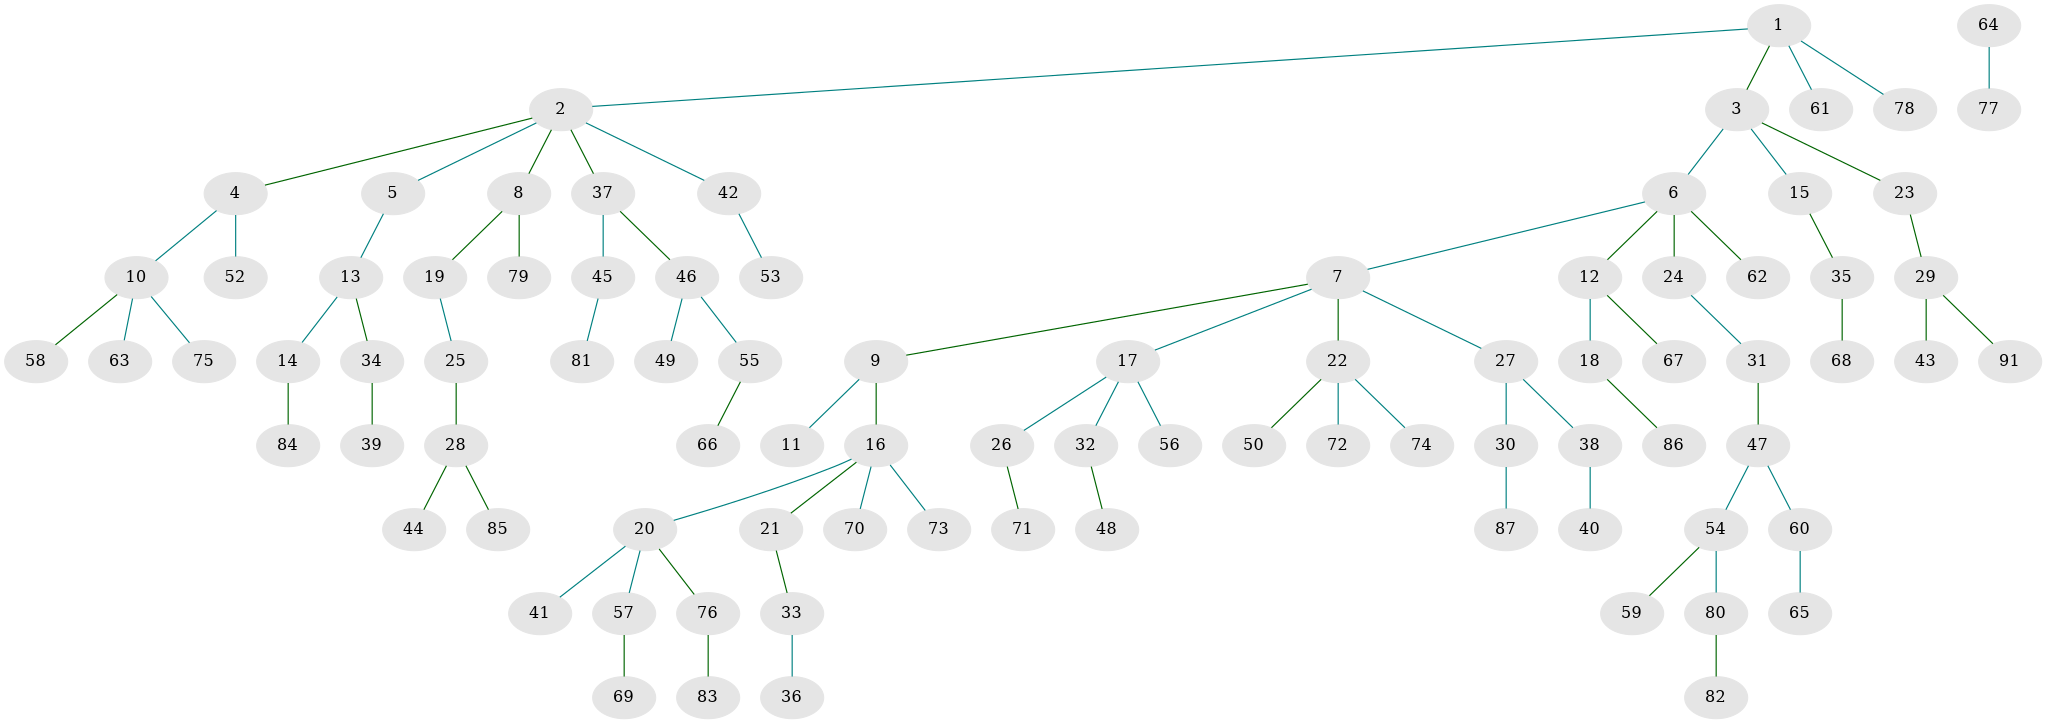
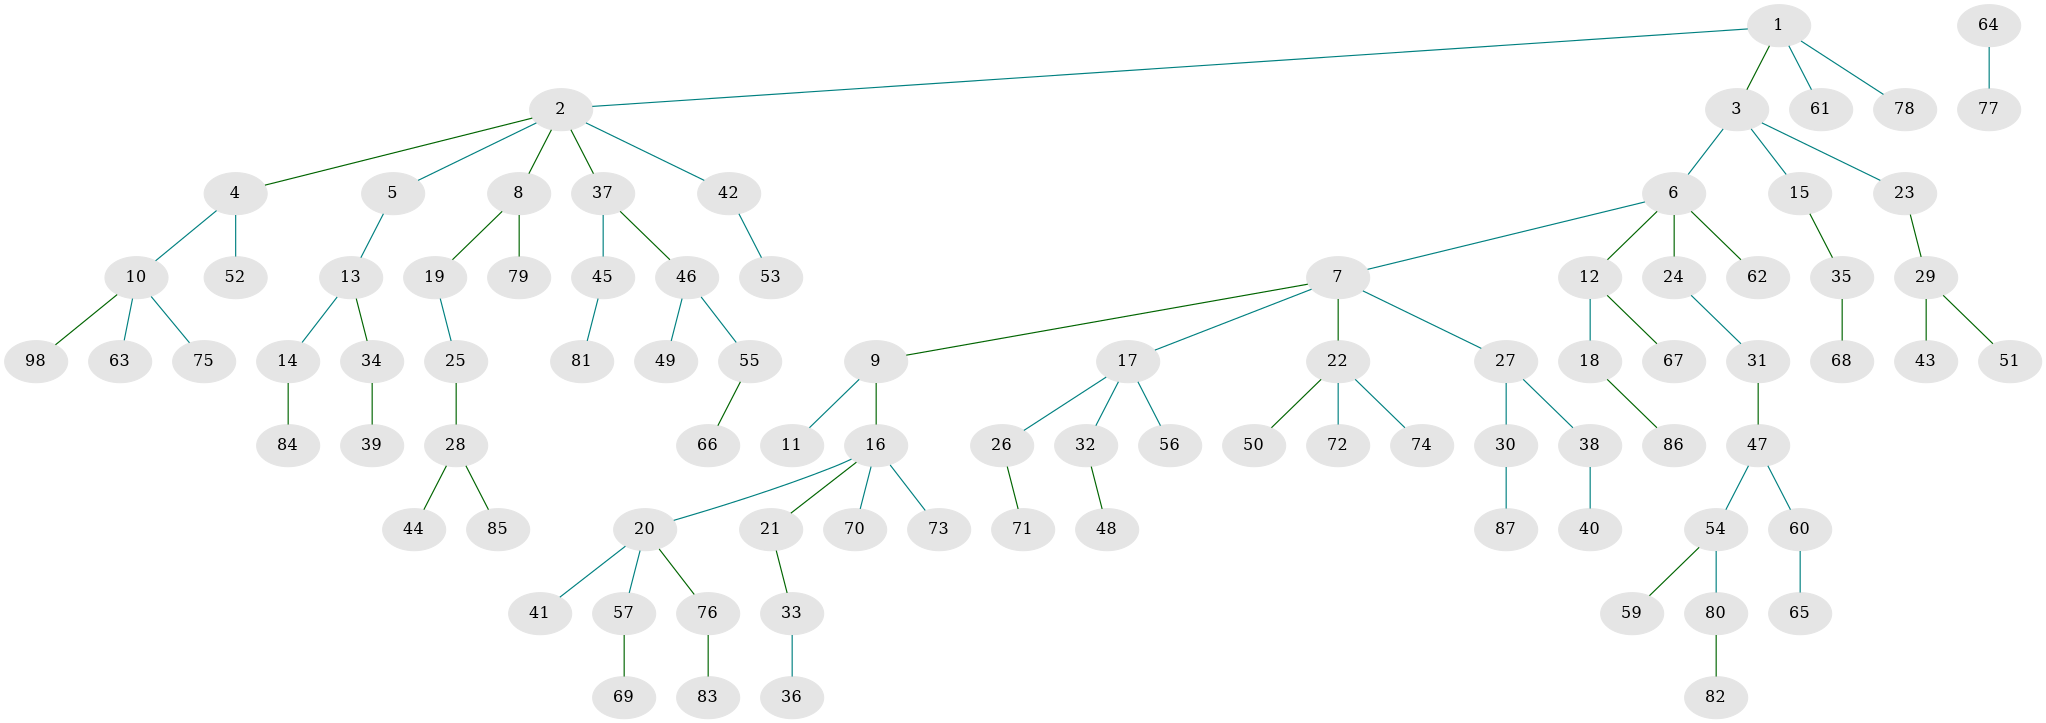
(1821, 152) -> (1821, 152)
(36, 362) -> (36, 362)
(2010, 362) -> (2010, 362)
